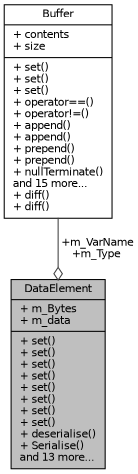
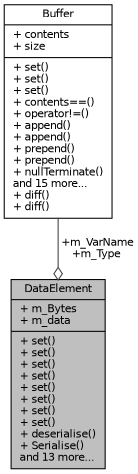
(53, 103) -> (54, 103)
